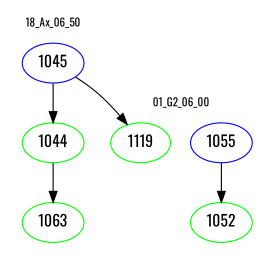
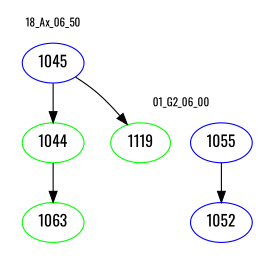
(221, 222) -> (221, 222)
